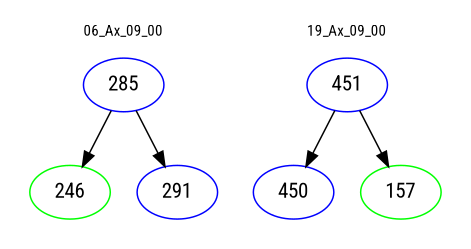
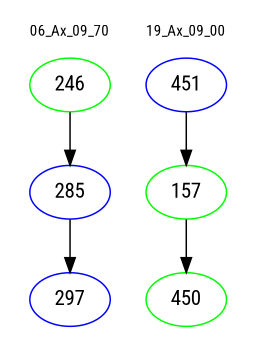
(124, 32) -> (70, 32)
(100, 132) -> (70, 131)
(324, 132) -> (186, 239)
(177, 192) -> (70, 300)
(294, 192) -> (186, 300)
